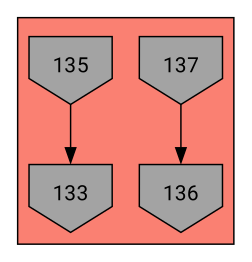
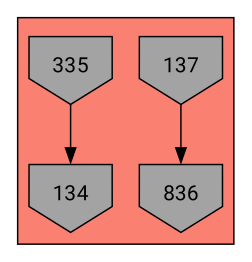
(71, 67) -> (71, 67)
(71, 195) -> (71, 195)
(181, 195) -> (181, 195)
